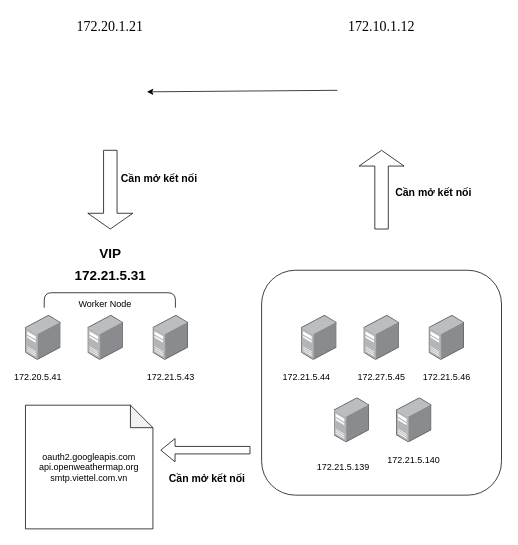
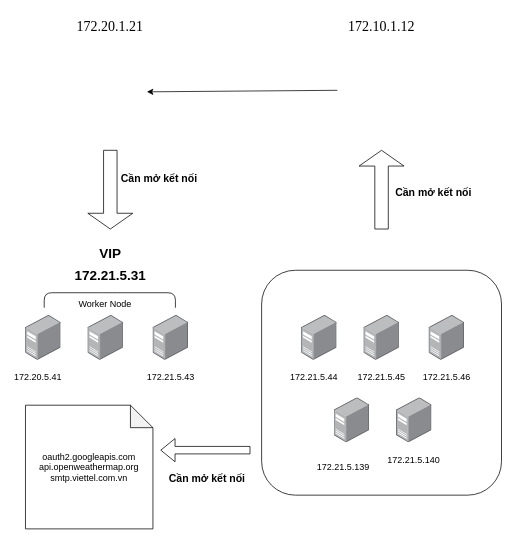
(307, 377) -> (314, 377)
(381, 378) -> (381, 378)
